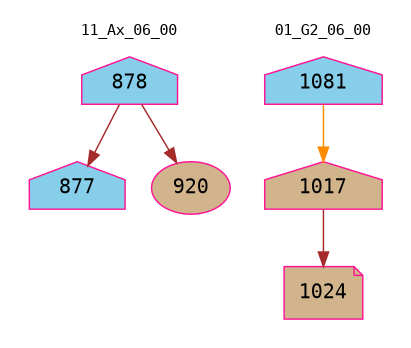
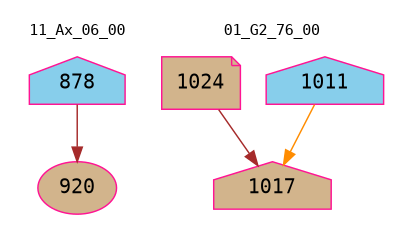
(323, 31) -> (272, 31)
(323, 83) -> (325, 83)
(77, 188) -> none
(323, 231) -> (234, 132)
